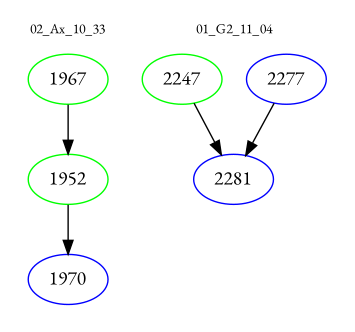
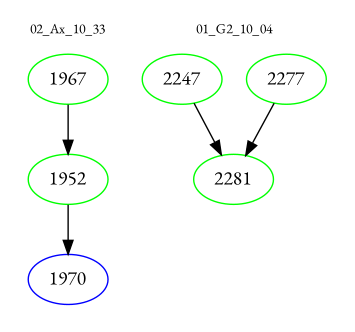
(234, 30) -> (234, 30)
(286, 79) -> (286, 79)
(234, 179) -> (234, 179)
